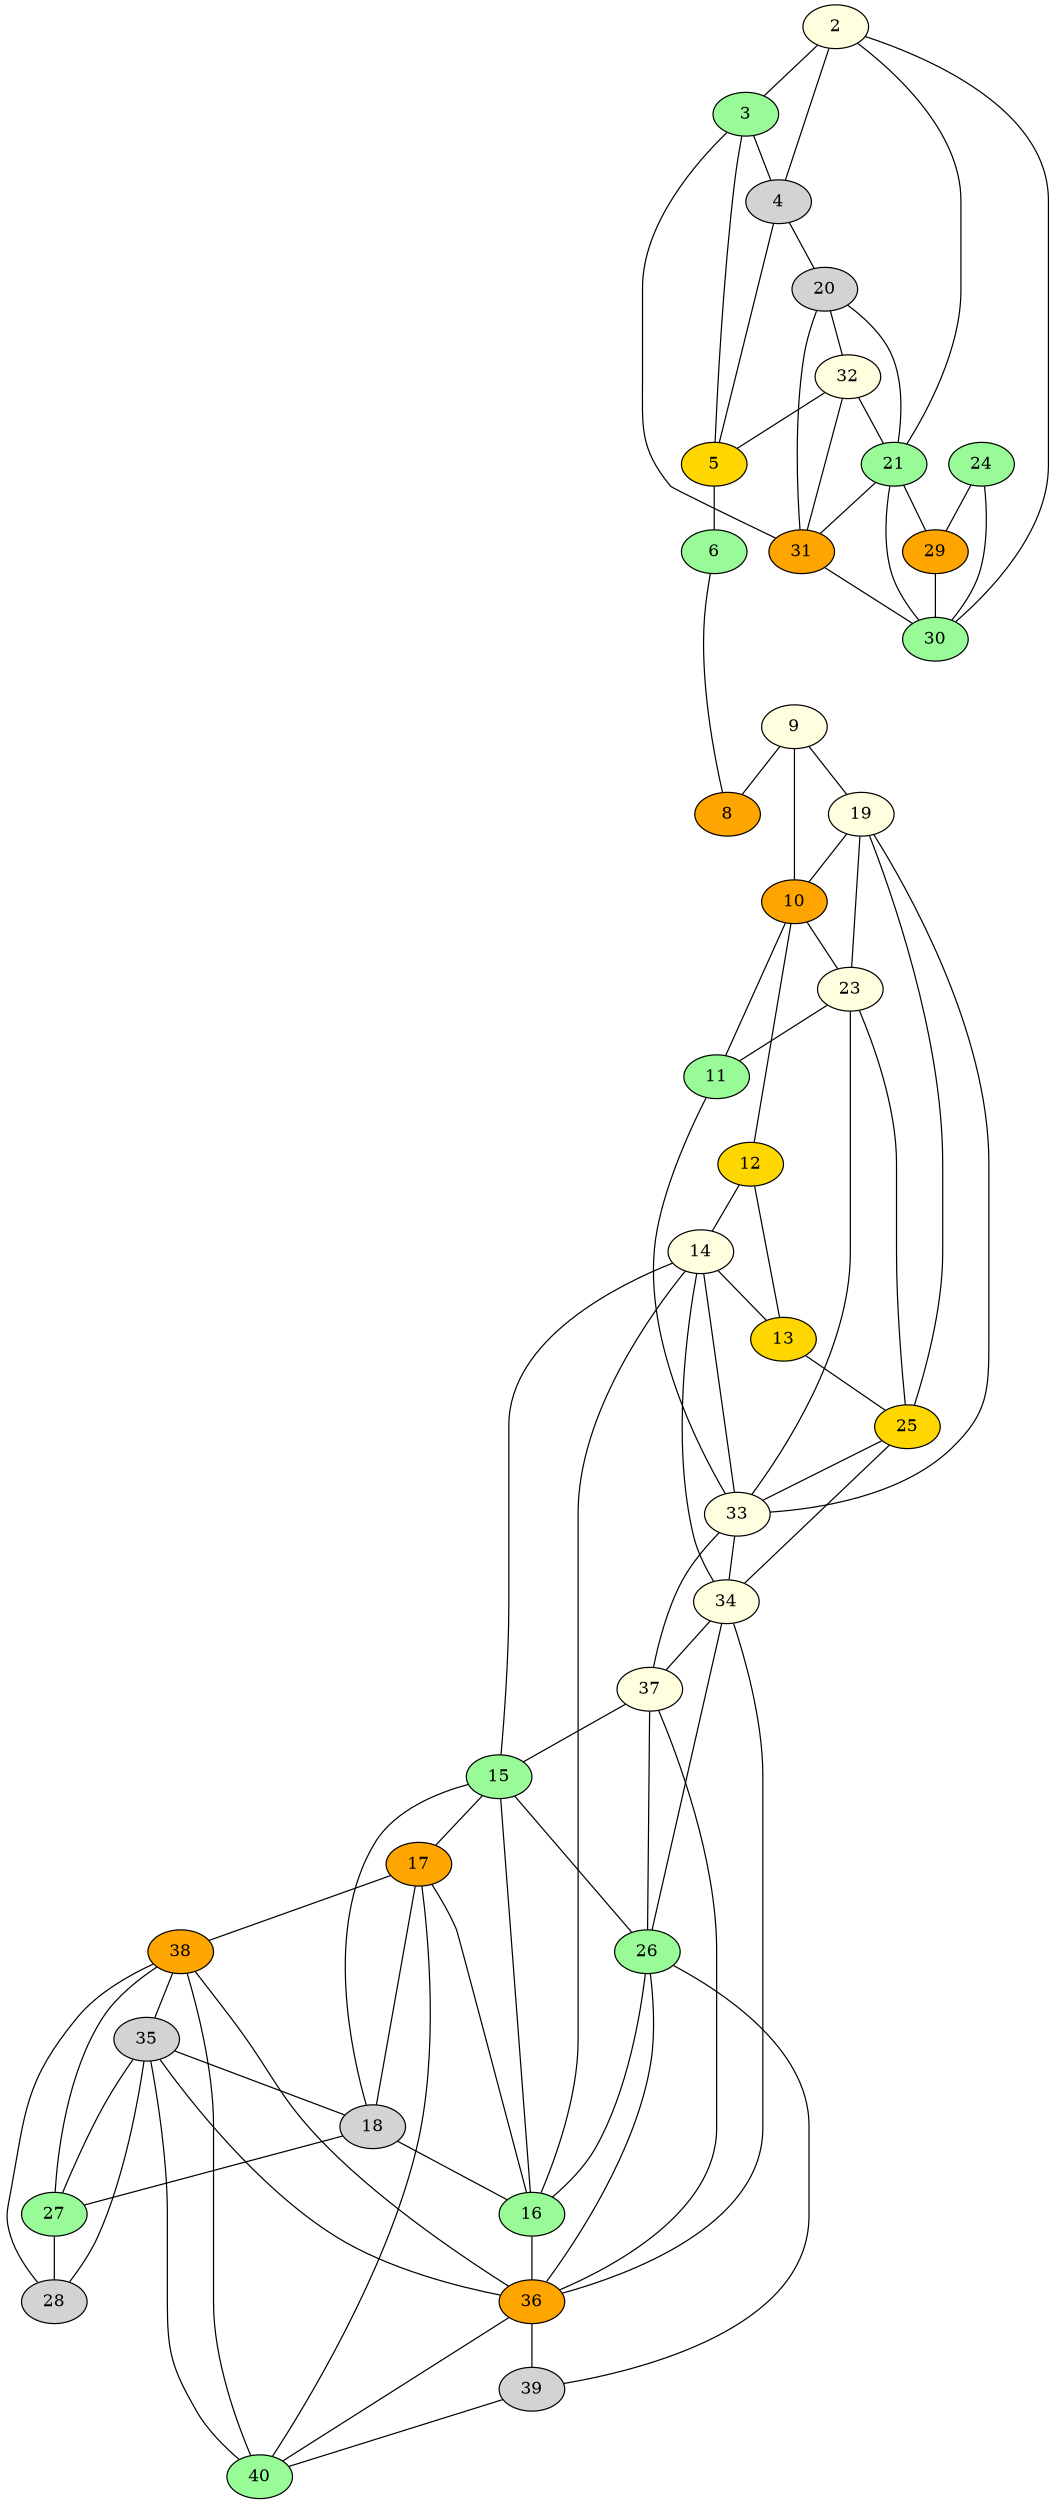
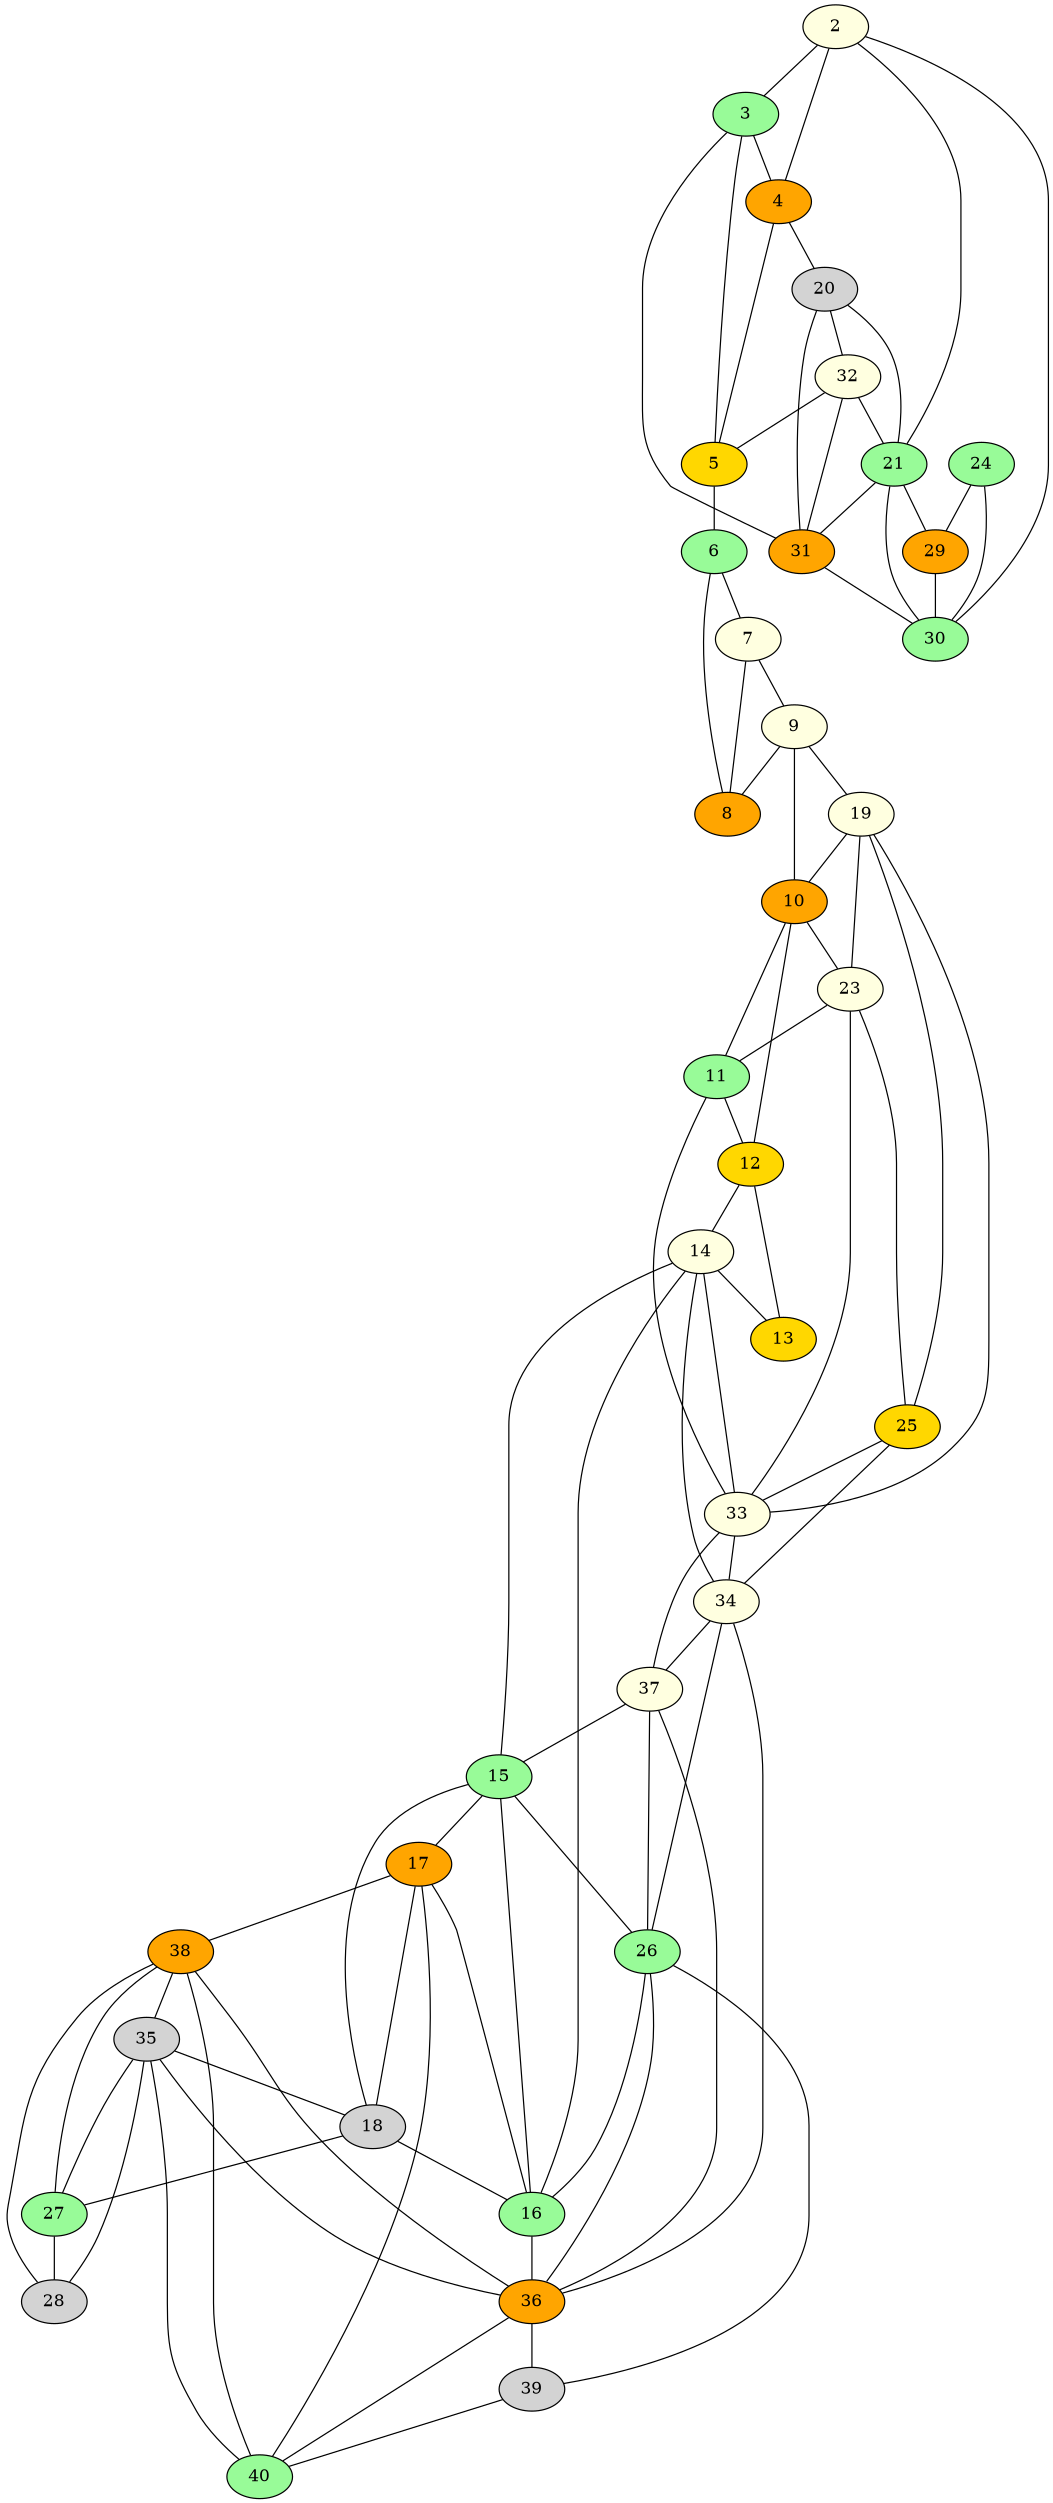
(779, 202) -> (779, 202)
none -> (748, 639)
none -> (734, 1121)
(846, 1383) -> none
